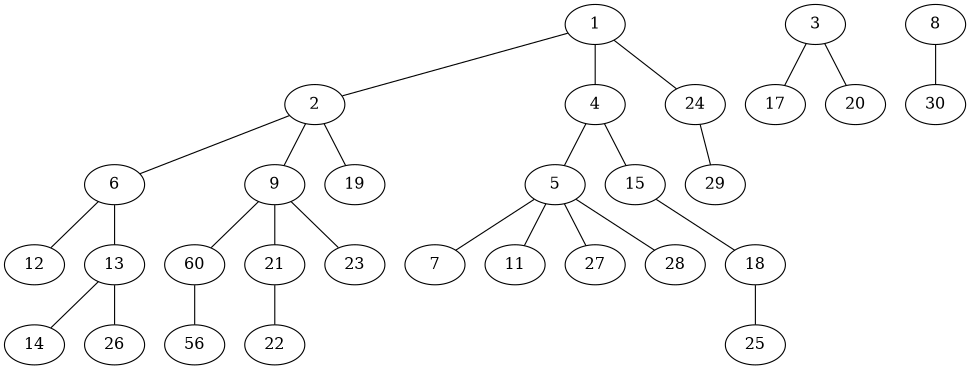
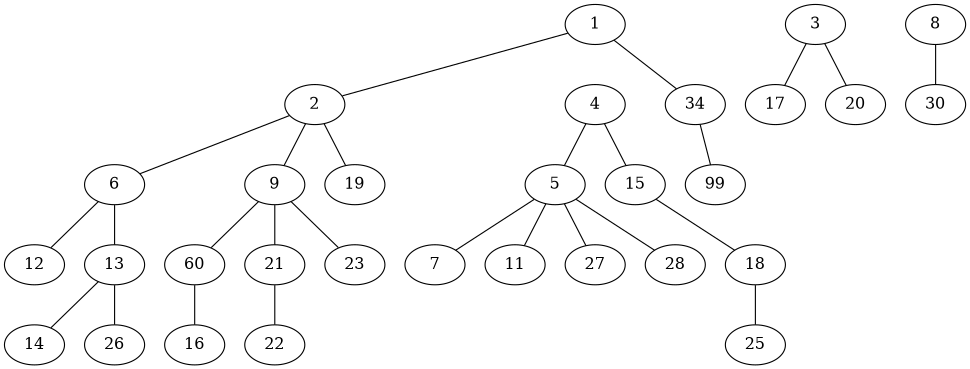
(595, 65) -> none
(695, 105) -> (695, 105)
(715, 185) -> (715, 185)
(195, 345) -> (195, 345)
